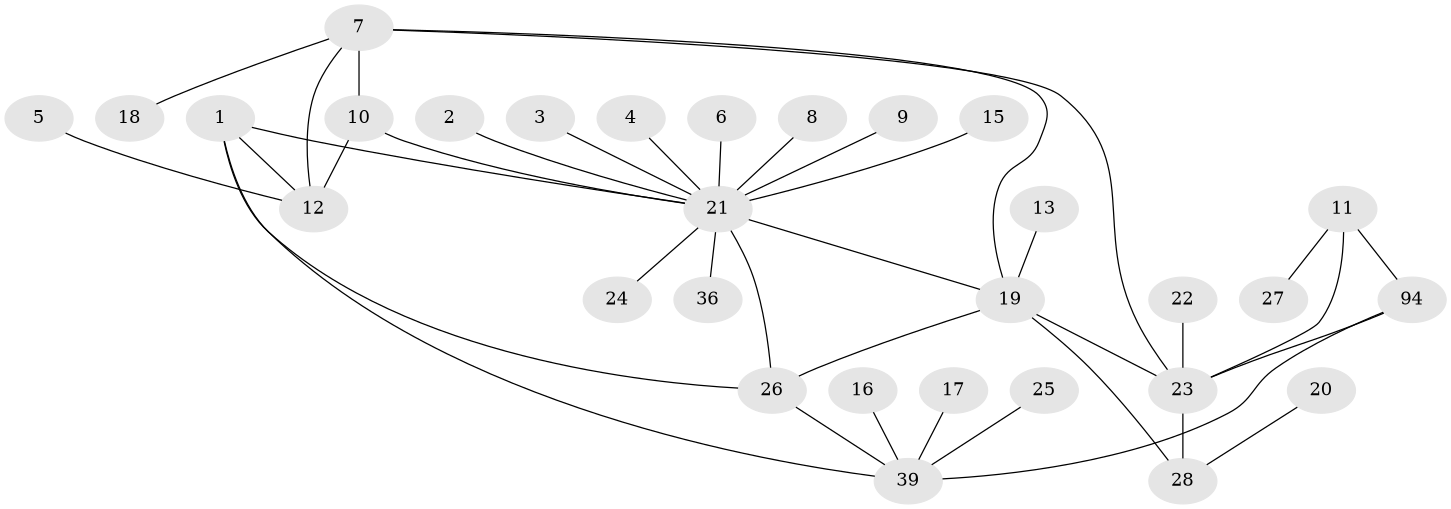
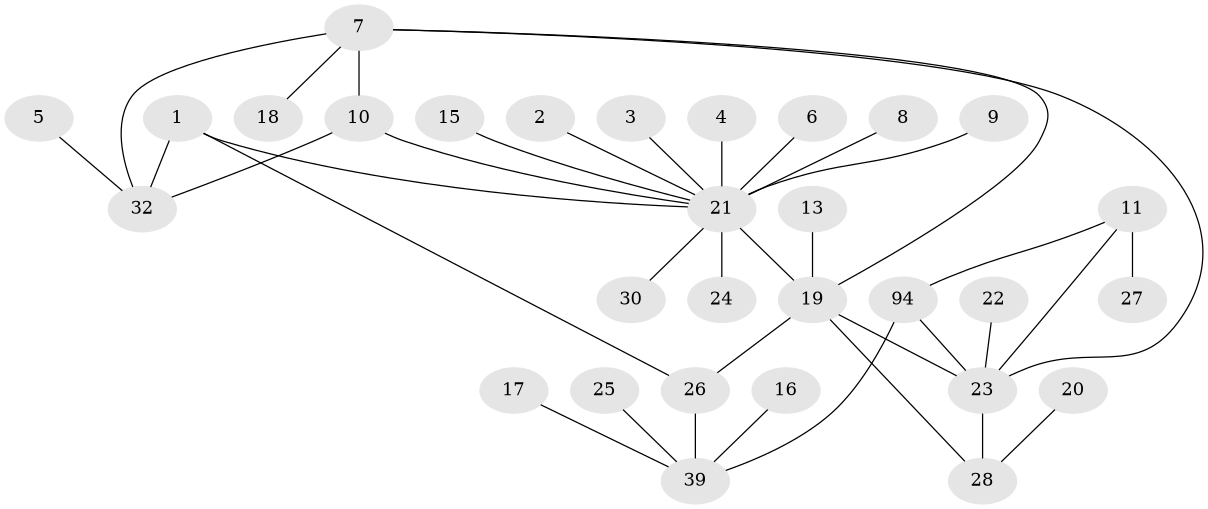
(314, 209) -> (142, 209)
(759, 297) -> none
(708, 300) -> (631, 300)
(505, 380) -> none
